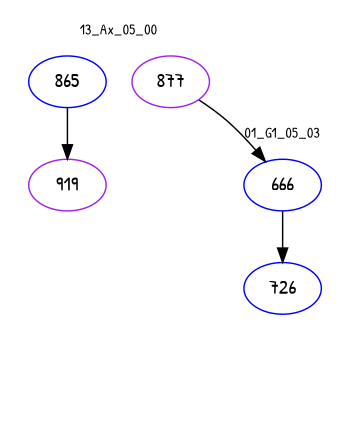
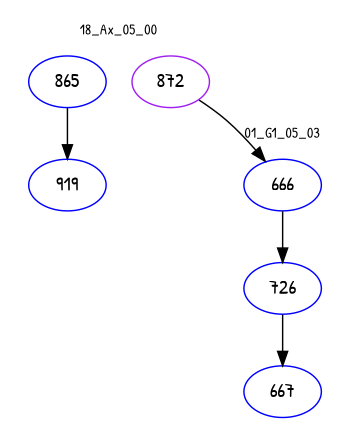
(119, 31) -> (119, 31)
(171, 82) -> (171, 82)
(67, 185) -> (67, 185)
none -> (283, 392)
